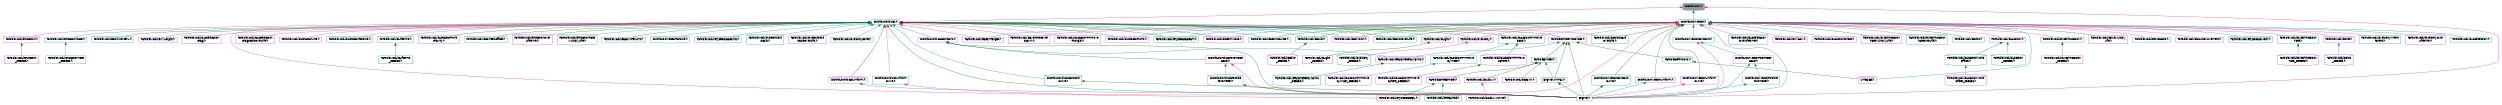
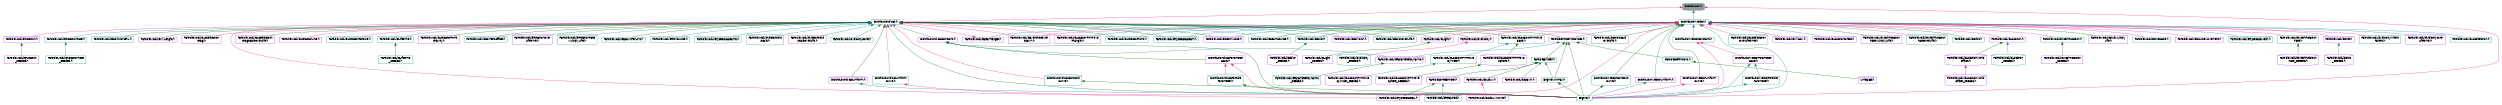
(569, 26) -> (569, 26)
(937, 30) -> (937, 30)
(670, 40) -> (670, 40)
(1127, 40) -> (1127, 40)
(2031, 42) -> (1385, 24)
(1723, 49) -> (1723, 49)
(1966, 60) -> (1966, 60)
(964, 64) -> (964, 64)
